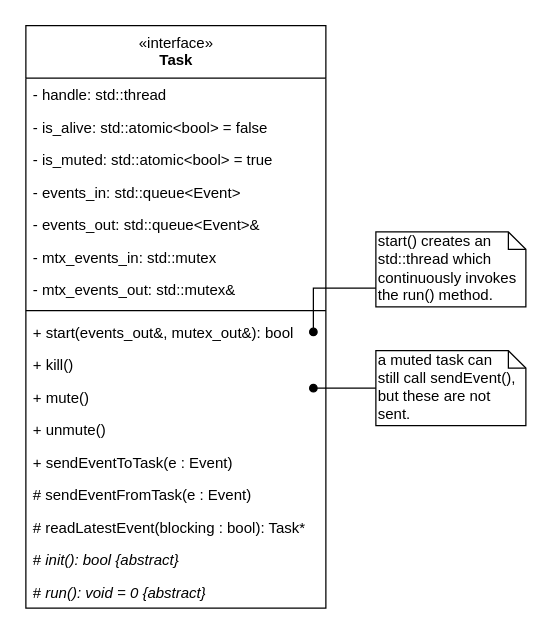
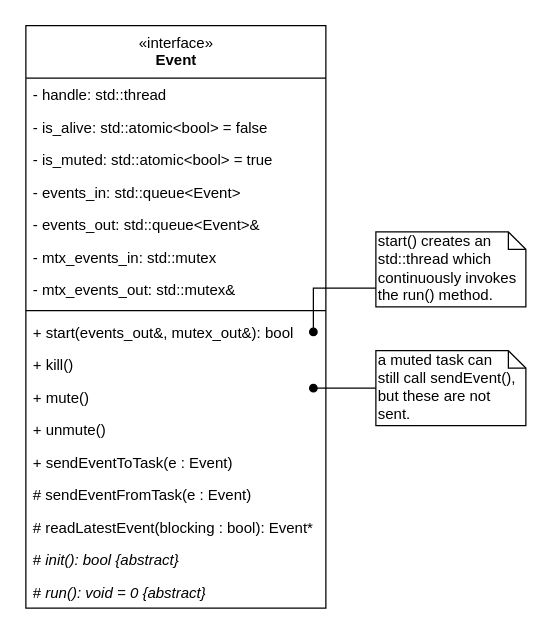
(176, 52) -> (176, 52)
(187, 528) -> (191, 528)
